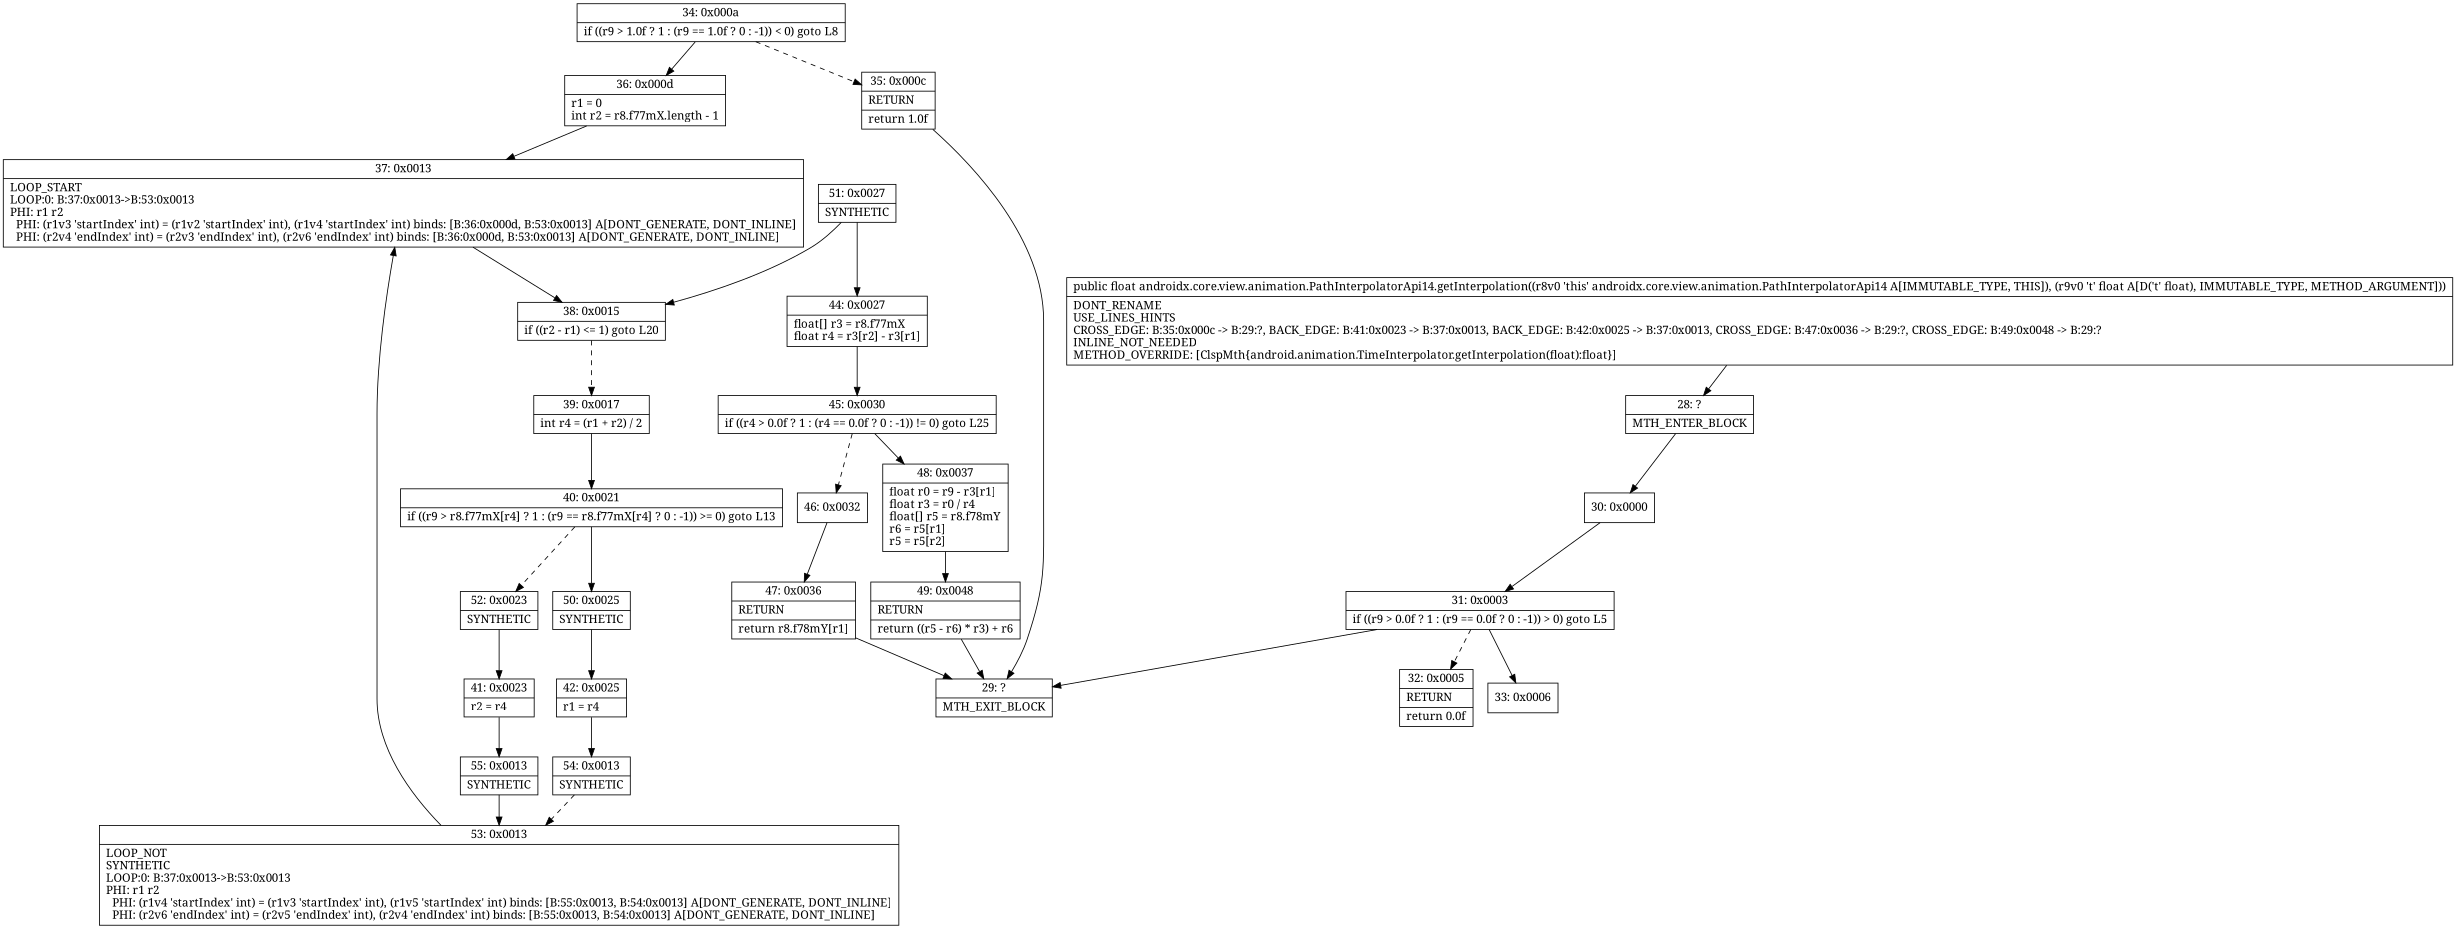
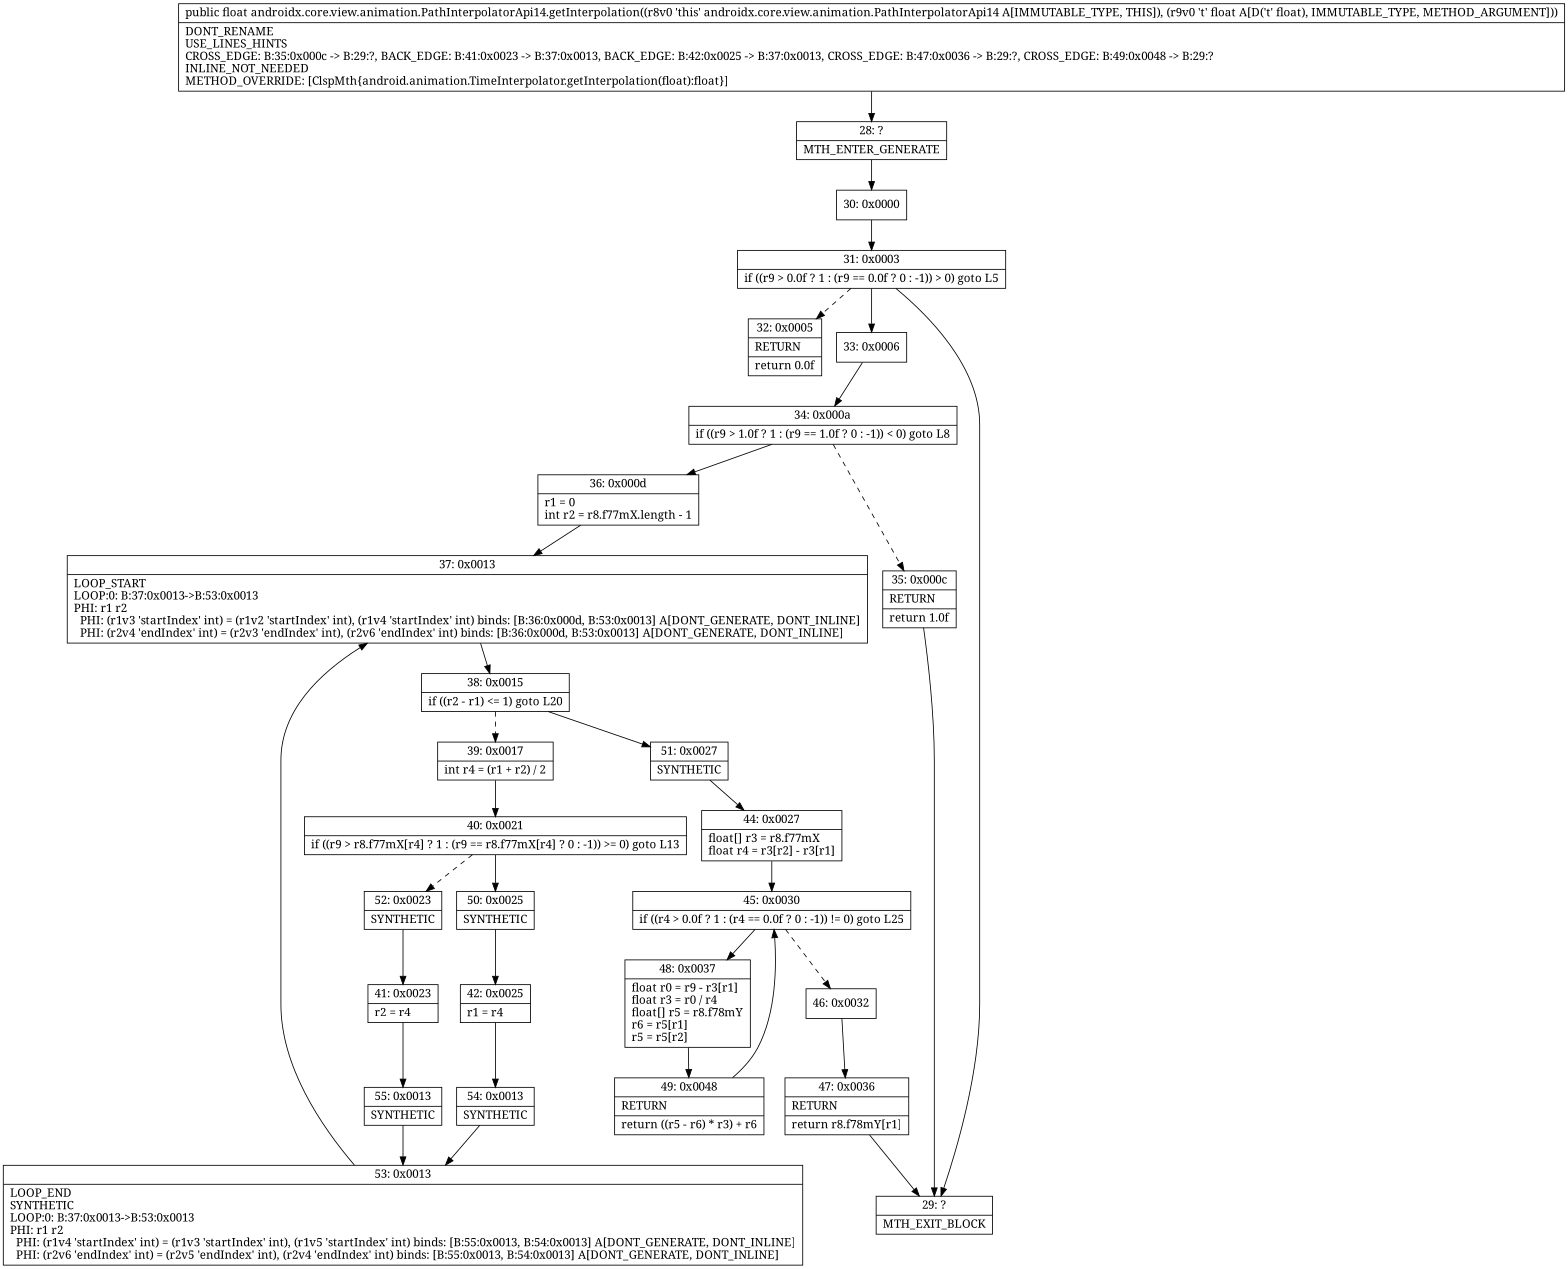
(762, 272) -> (595, 728)
none -> (851, 381)
(1690, 424) -> (872, 150)
(970, 655) -> (770, 1013)
(563, 807) -> (465, 1142)
(137, 853) -> (41, 1193)
